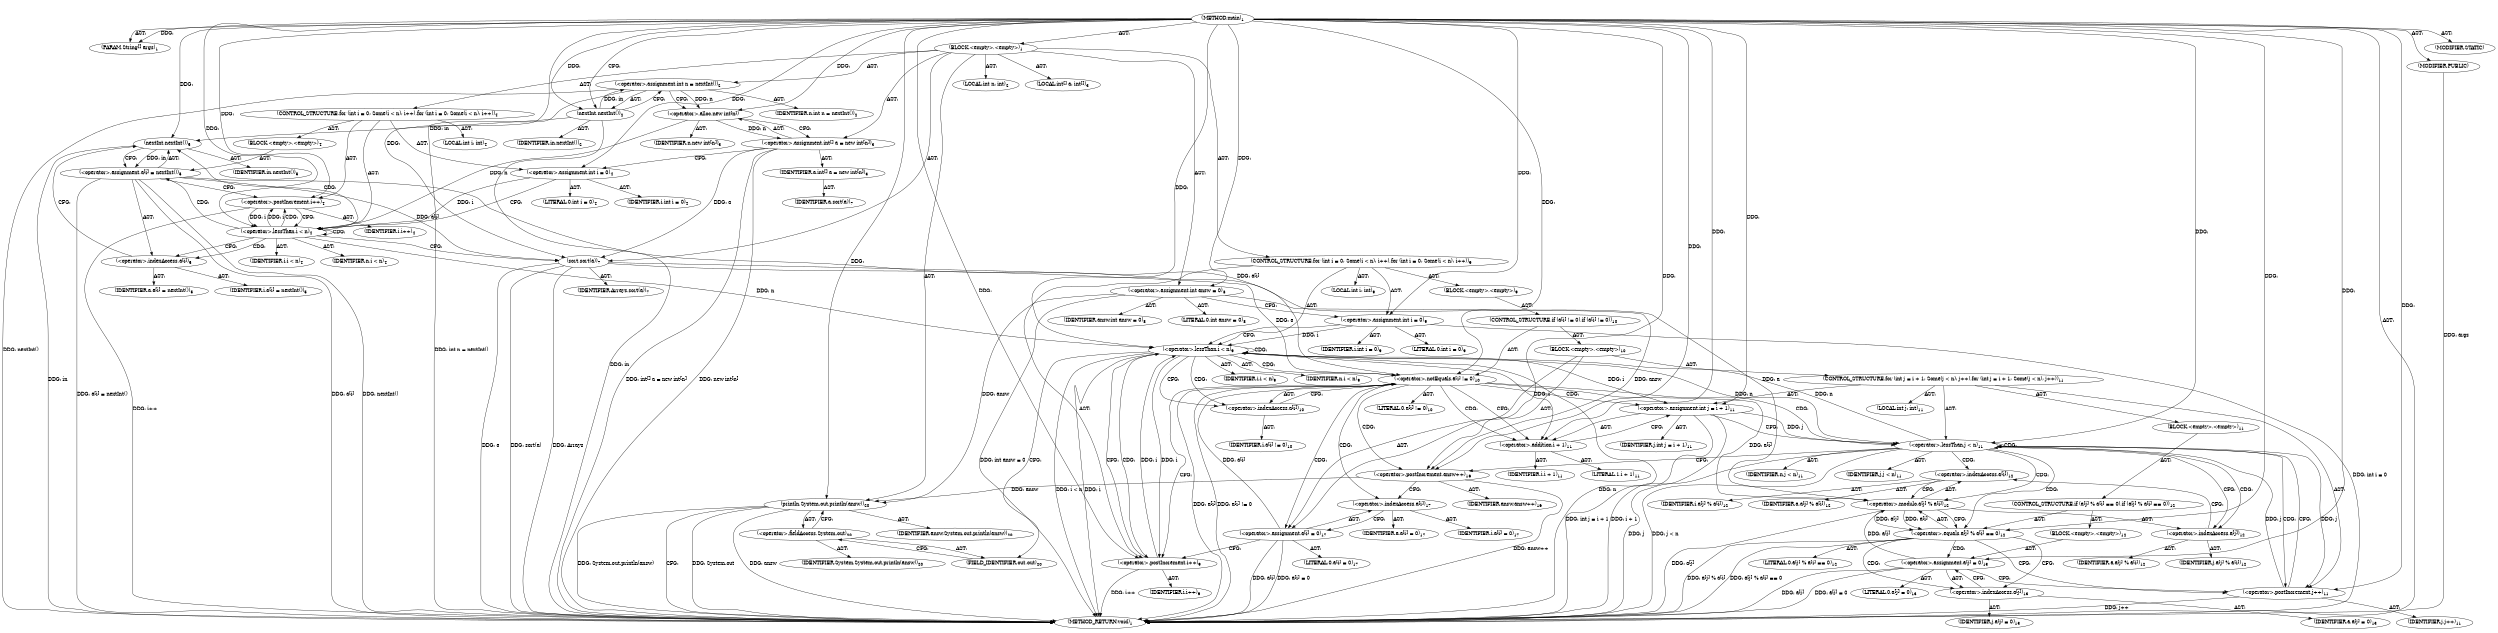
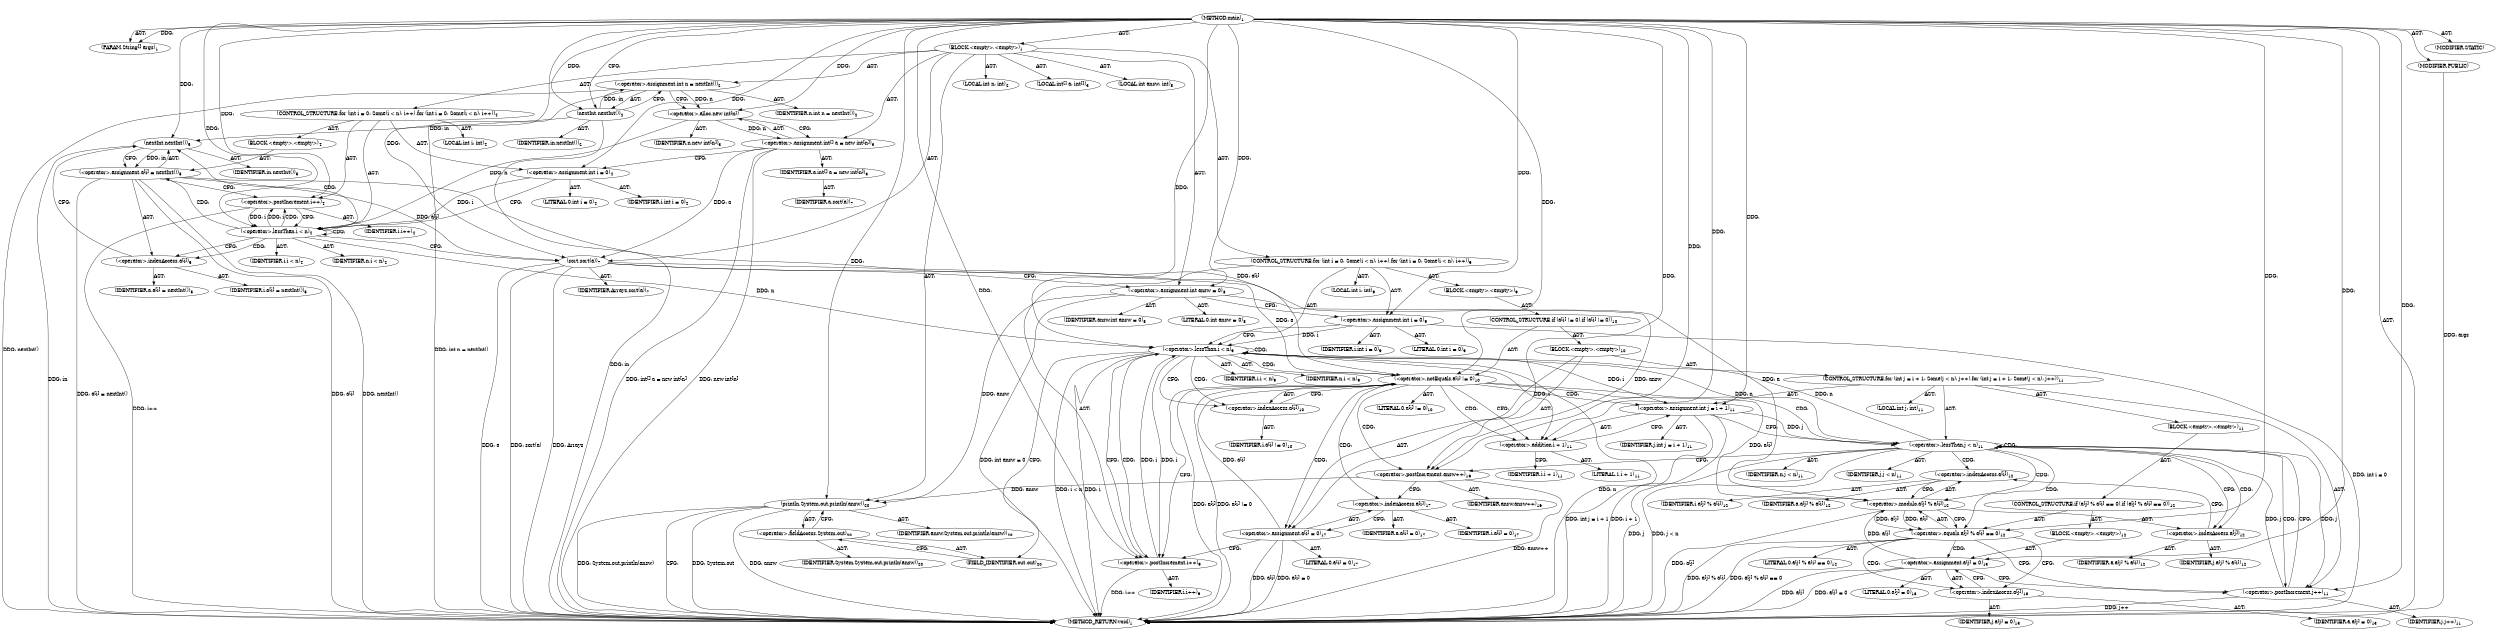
(2001, 31) -> none
none -> (1146, 85)
none -> (932, 274)
(1542, 461) -> (1542, 461)
